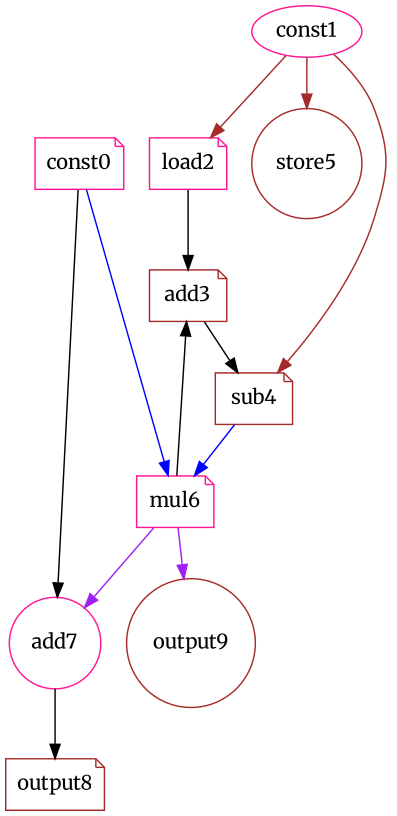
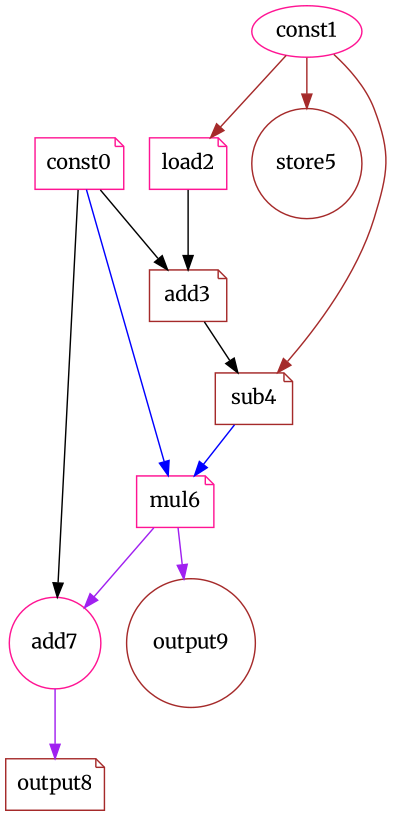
(181, 406) -> (129, 224)
(55, 716) -> (55, 716)
